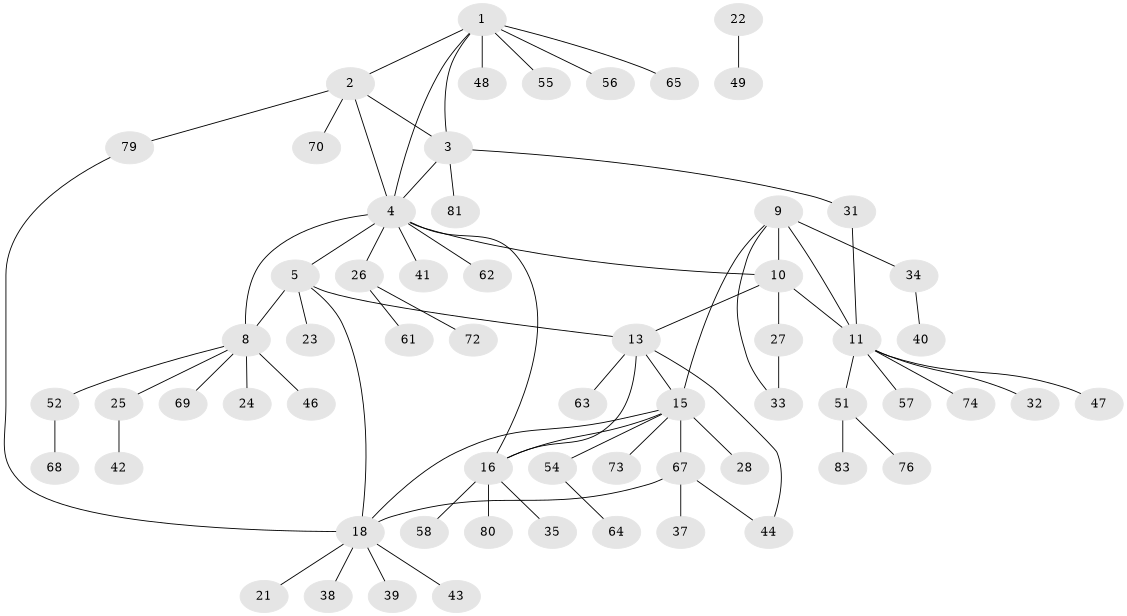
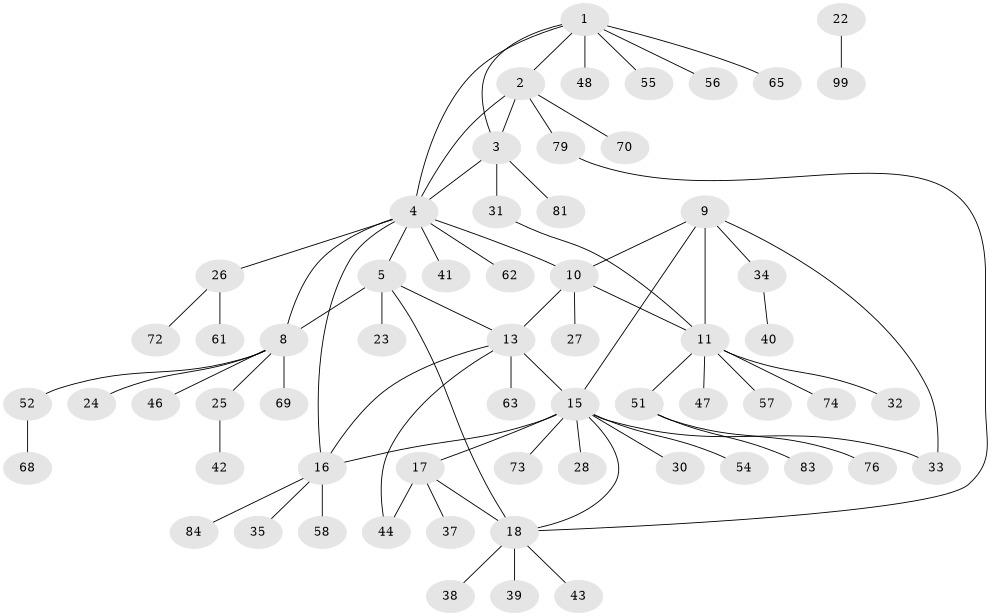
(739, 84) -> (841, 84)
(779, 372) -> (805, 436)
none -> (680, 468)
(681, 468) -> (420, 468)
(488, 532) -> (194, 532)
(617, 532) -> none
(264, 596) -> none
